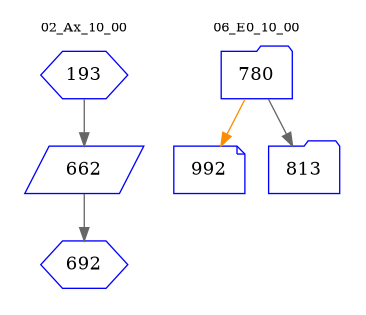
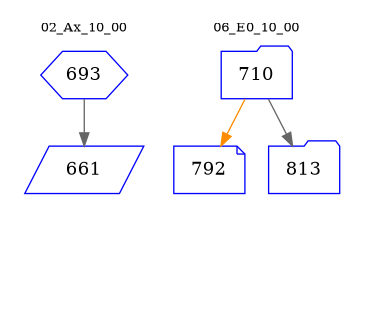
(84, 75) -> (84, 75)
(257, 75) -> (257, 75)
(84, 170) -> (84, 170)
(209, 170) -> (209, 170)
(84, 265) -> none
